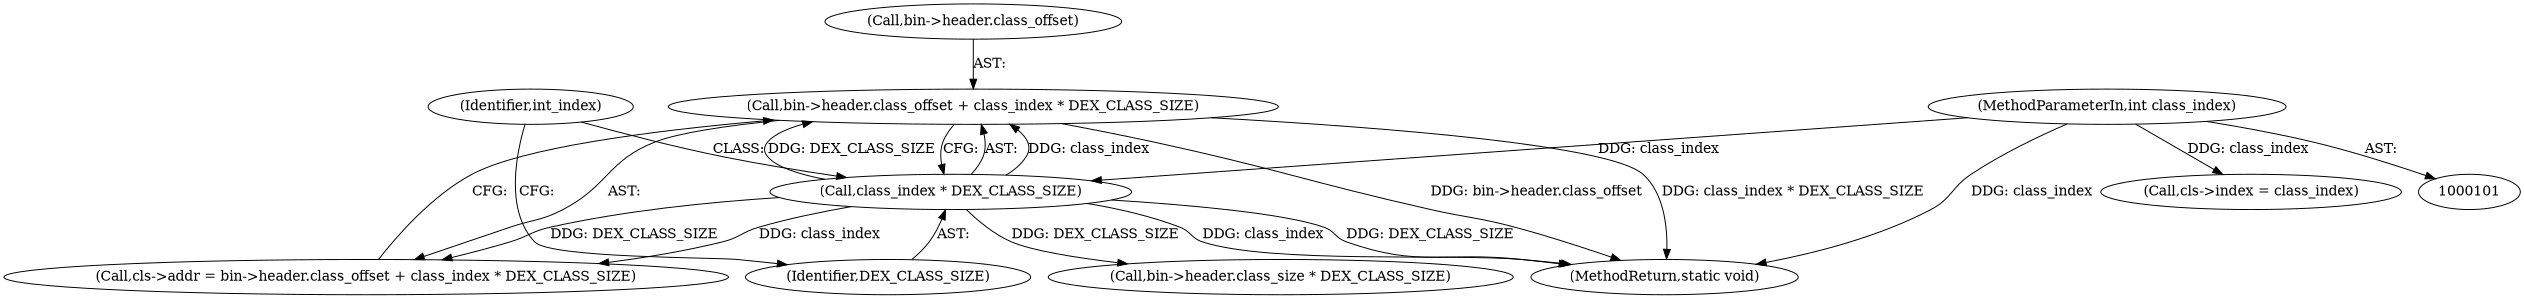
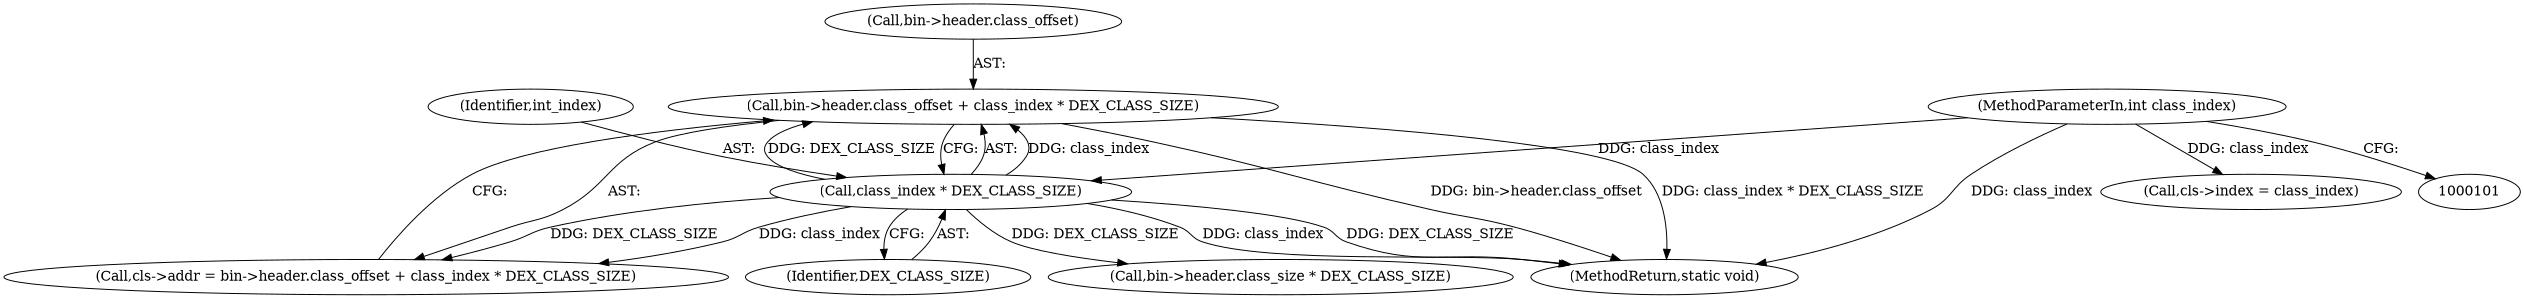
(741, 149) -> (741, 149)
(2383, 149) -> (2383, 149)
(594, 254) -> (890, 226)
